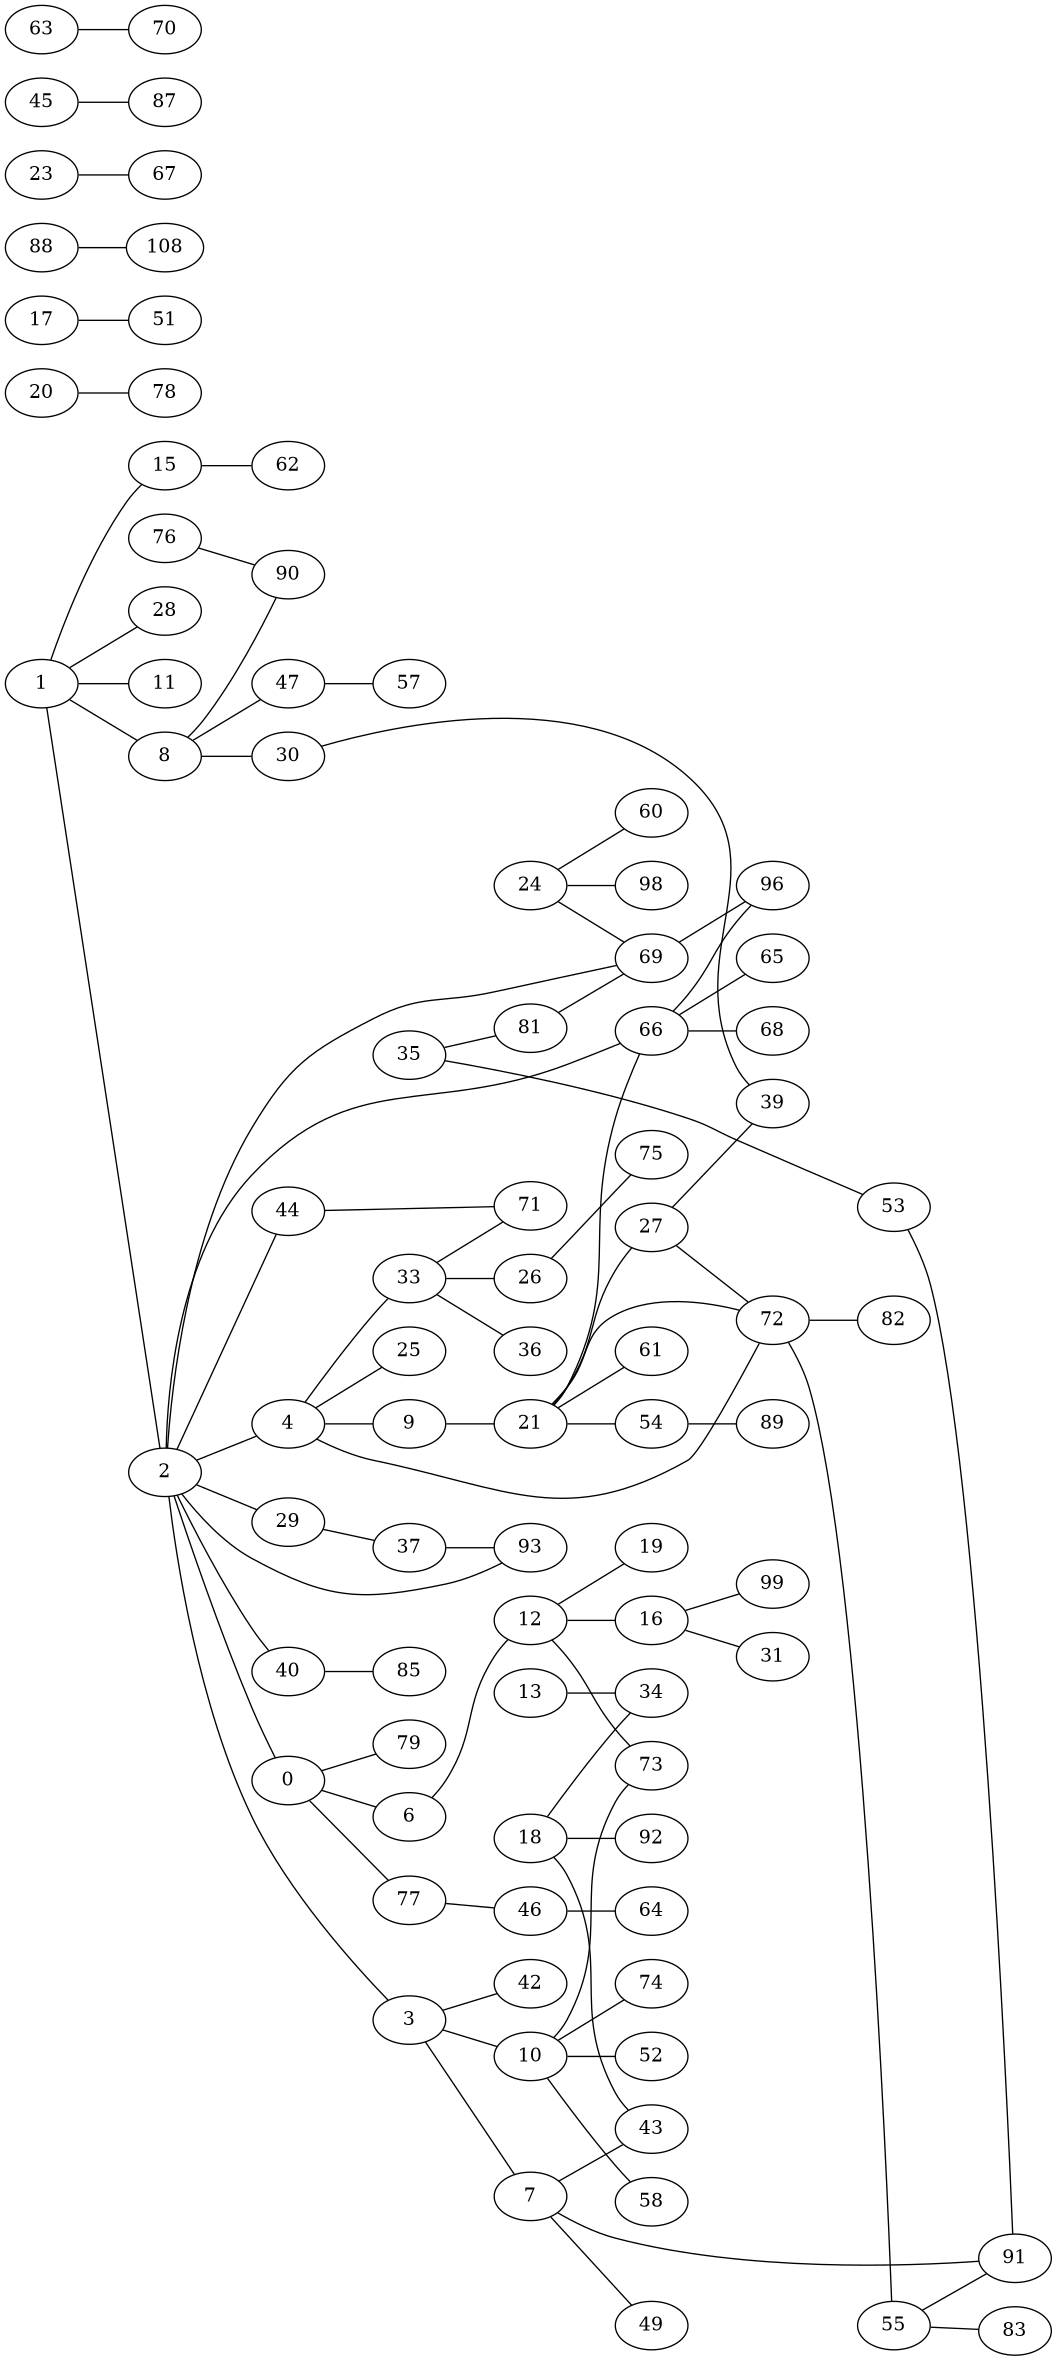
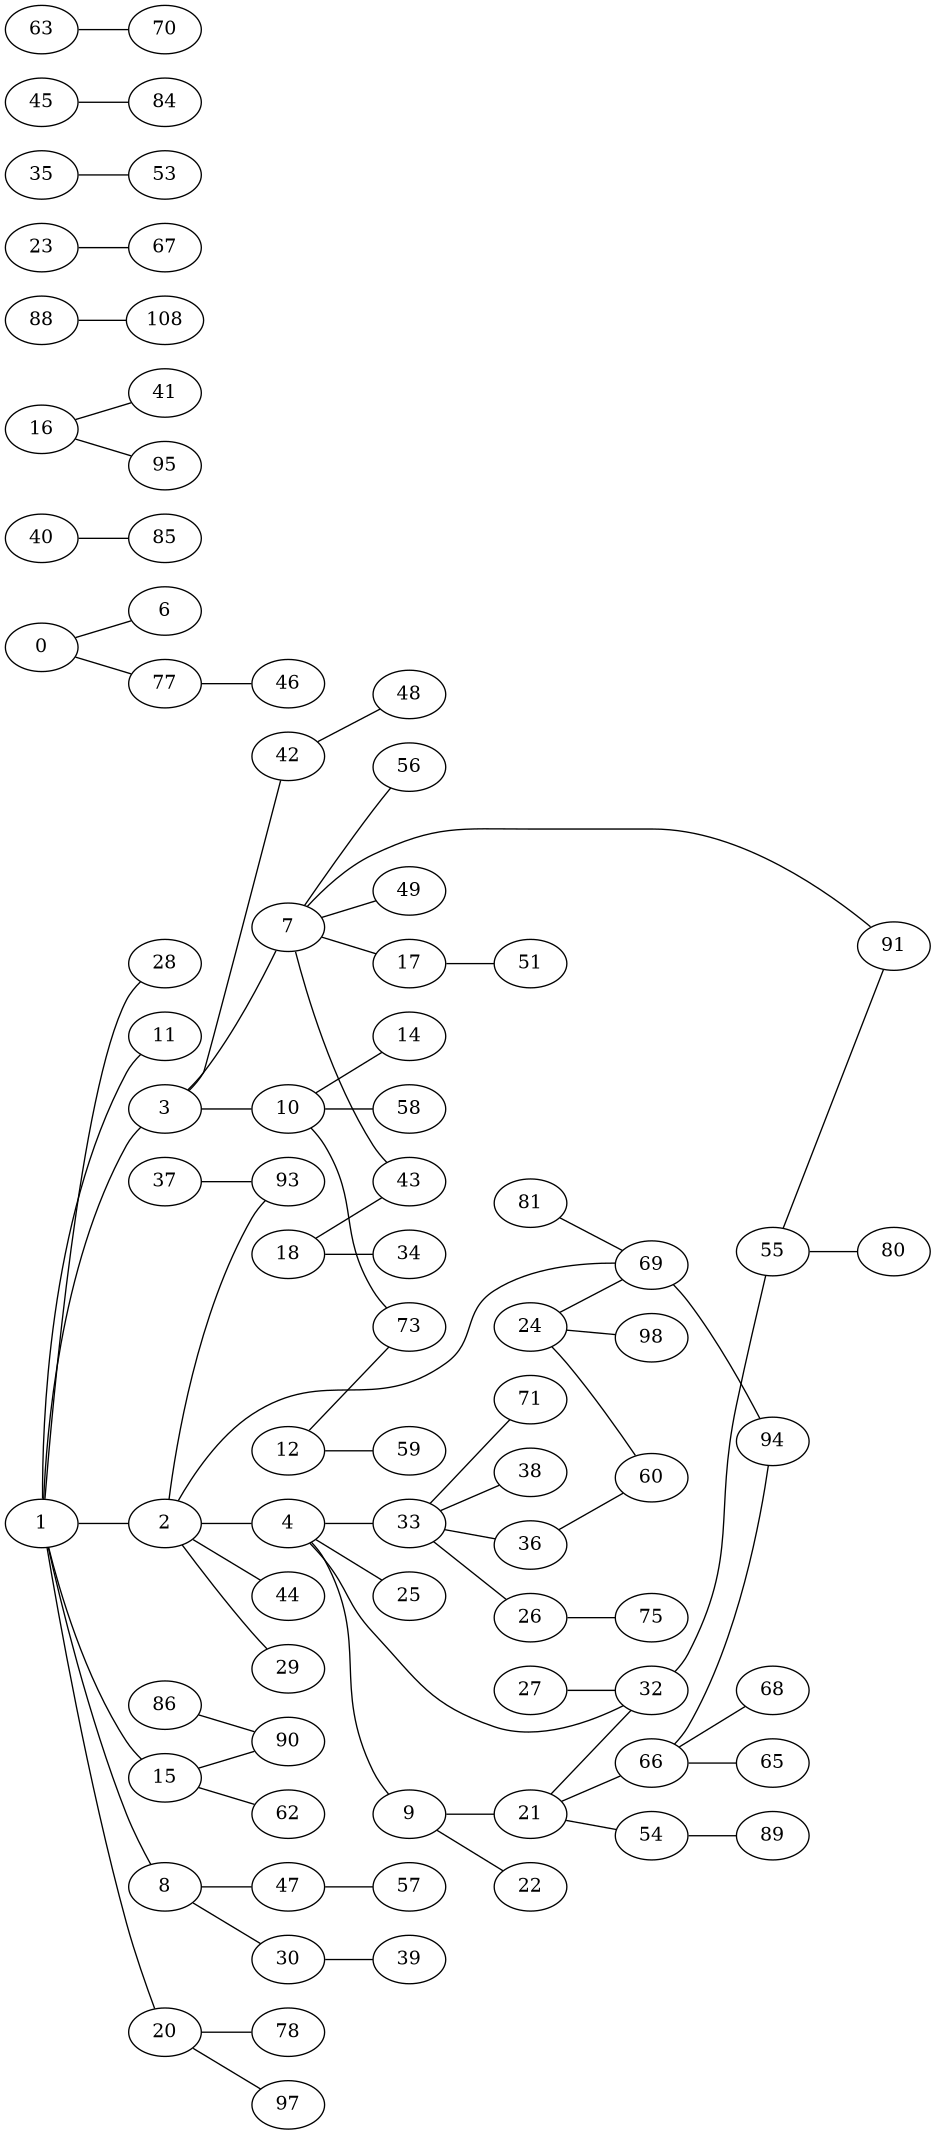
(165, 102) -> (165, 102)
(165, 538) -> (165, 1705)
(237, 671) -> (227, 1760)
none -> (409, 694)
none -> (409, 767)
(773, 886) -> (773, 1441)
none -> (349, 946)
(470, 1042) -> none
(292, 1140) -> none
(712, 1166) -> none
(410, 1209) -> none
(606, 1289) -> none
(773, 1320) -> (652, 1690)
(894, 1320) -> none
(652, 1351) -> none
none -> (531, 1472)
none -> (591, 1511)
(349, 1535) -> none
(652, 1548) -> (409, 1451)
(219, 1575) -> none
(773, 1584) -> (165, 466)
(591, 1620) -> none
(221, 1629) -> none
(773, 1657) -> (165, 393)
(531, 1693) -> none
(470, 1719) -> none
(984, 1728) -> none
(409, 1744) -> none
(232, 1769) -> (76, 1278)
none -> (92, 1780)
(652, 1838) -> none
none -> (531, 1887)
(652, 1911) -> none
(652, 1984) -> (409, 1036)
(652, 2056) -> none
none -> (288, 2105)
(1015, 2331) -> (894, 1252)
